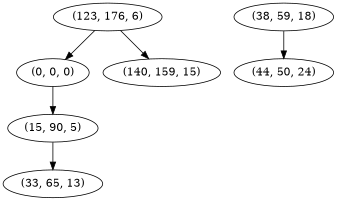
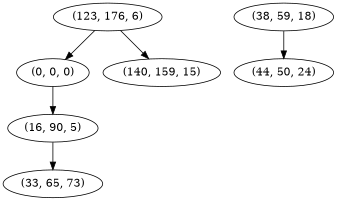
(53, 128) -> (53, 128)
(53, 184) -> (53, 184)
